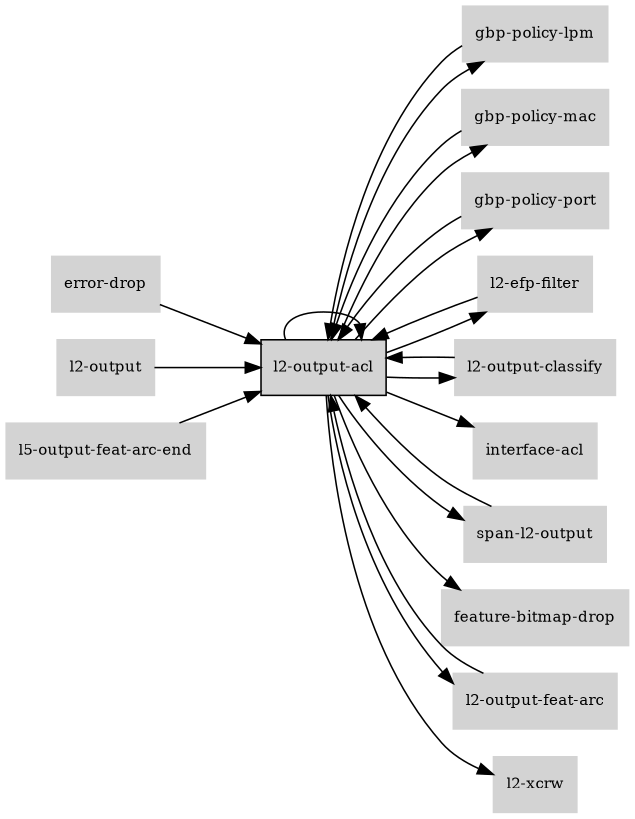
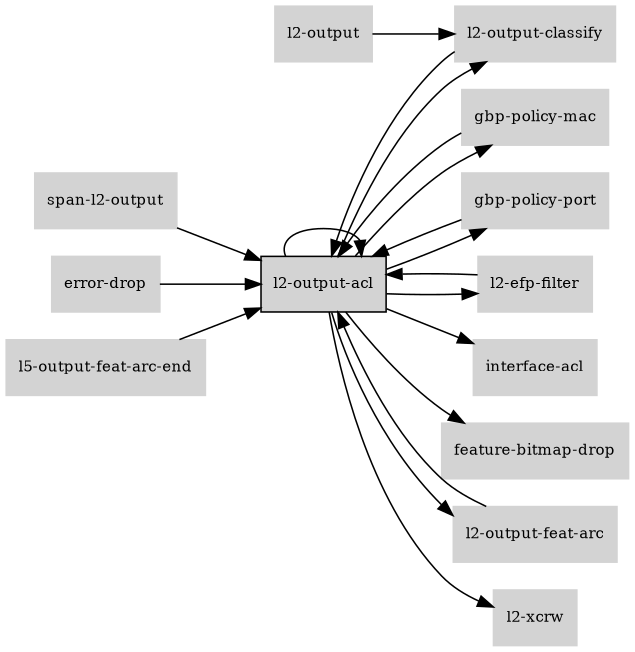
(535, 34) -> none
(200, 368) -> (406, 34)
(389, 459) -> none
